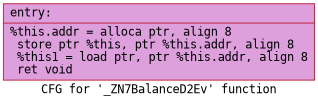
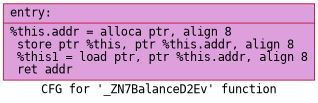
(42, 70) -> (42, 70)
